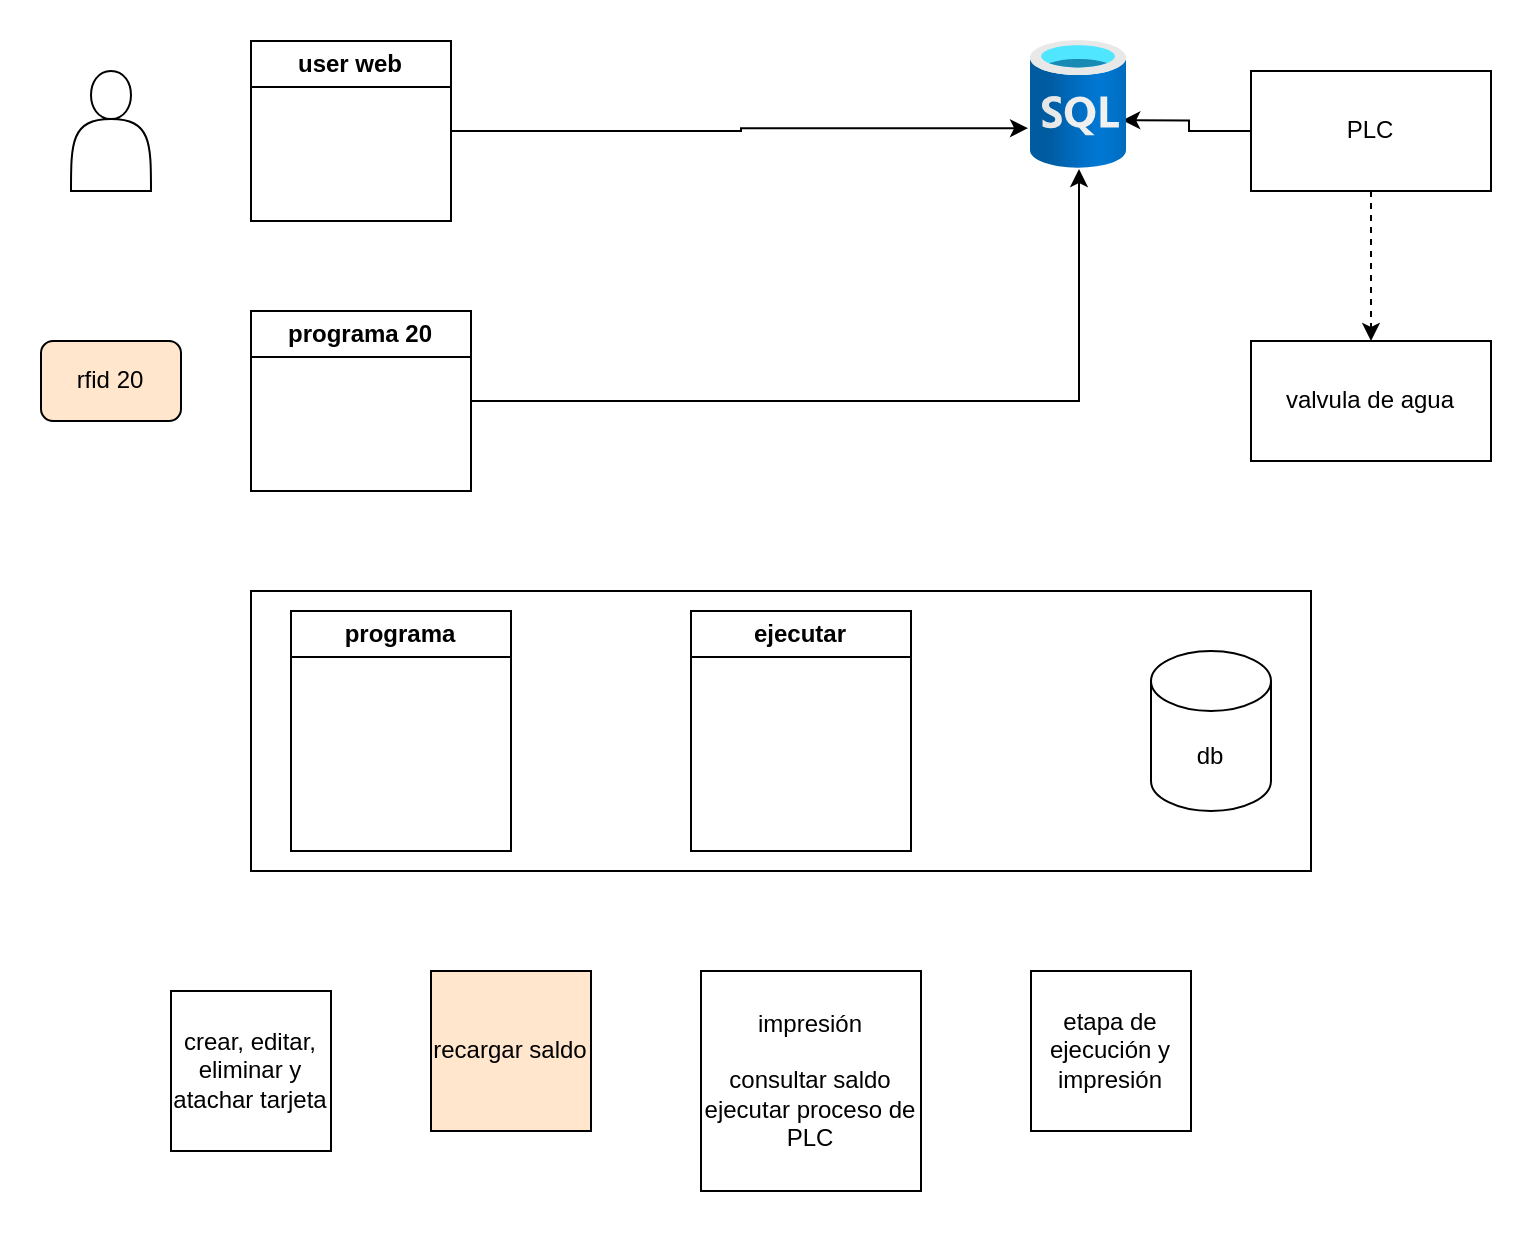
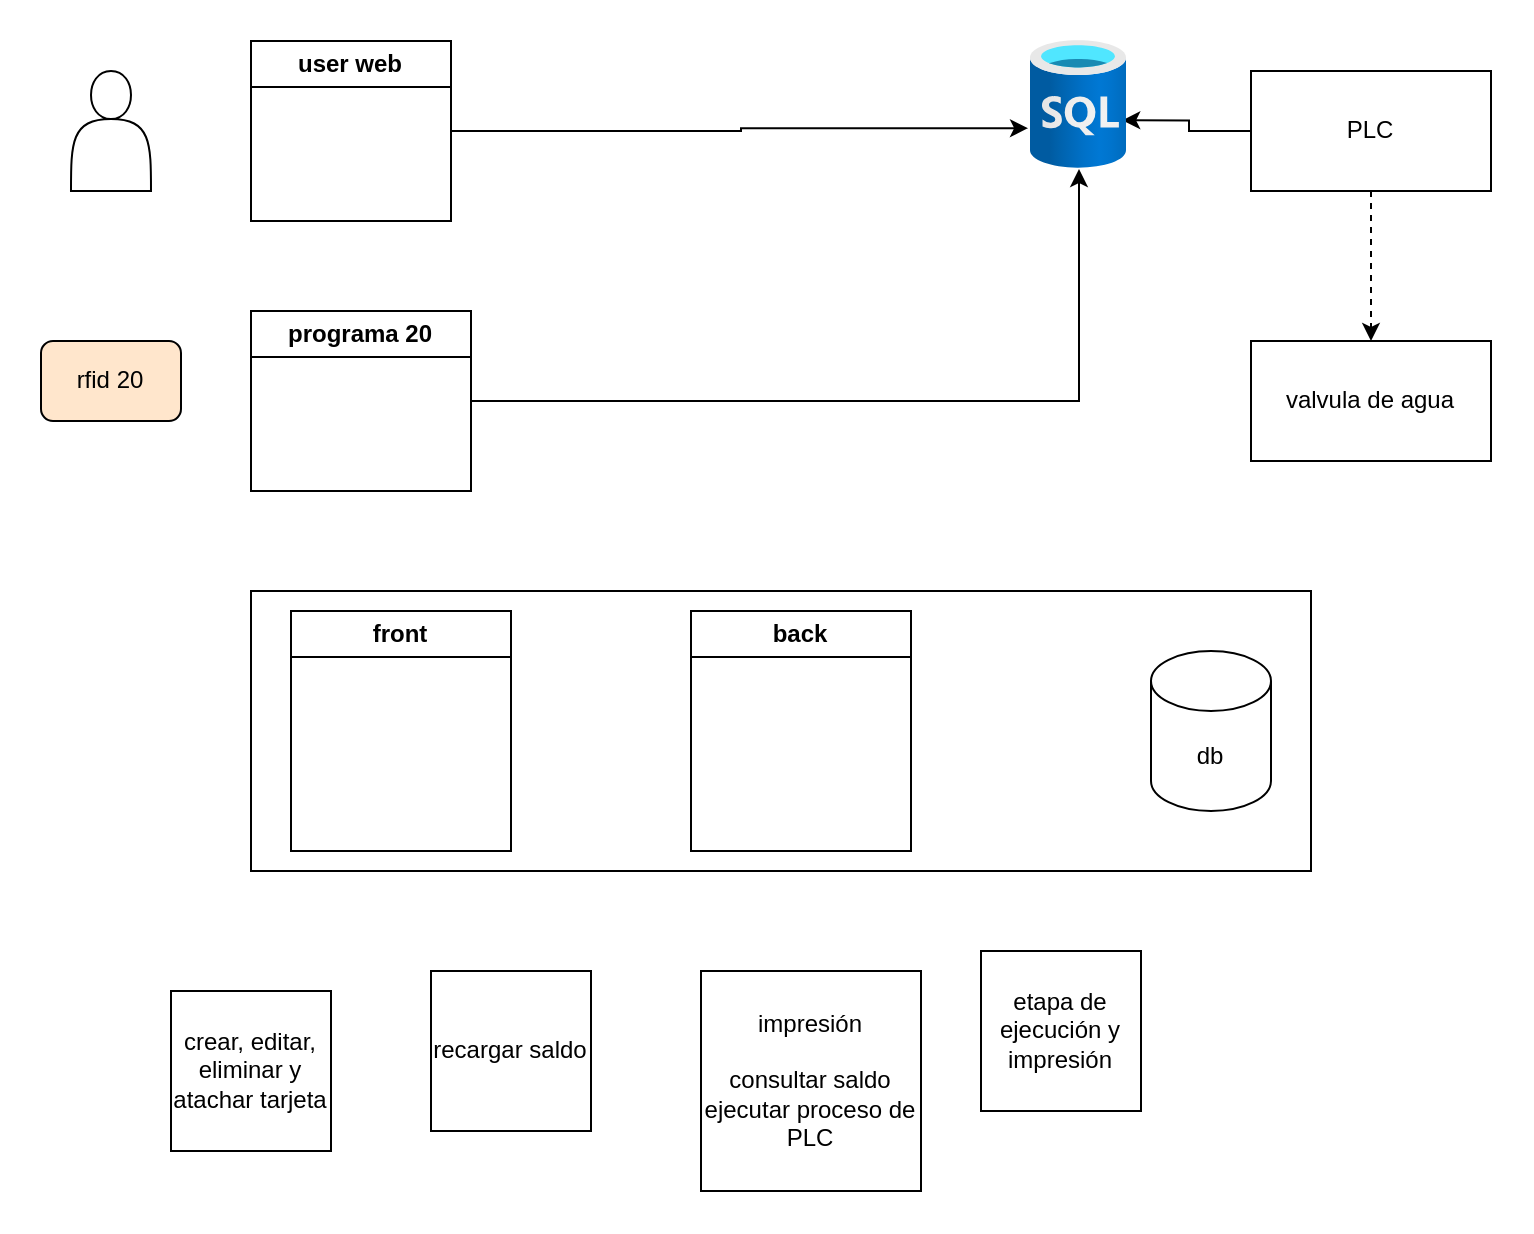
(401, 635) -> (401, 635)
(801, 635) -> (801, 635)
(511, 1051) -> (511, 1051)
(1111, 1051) -> (1061, 1031)
